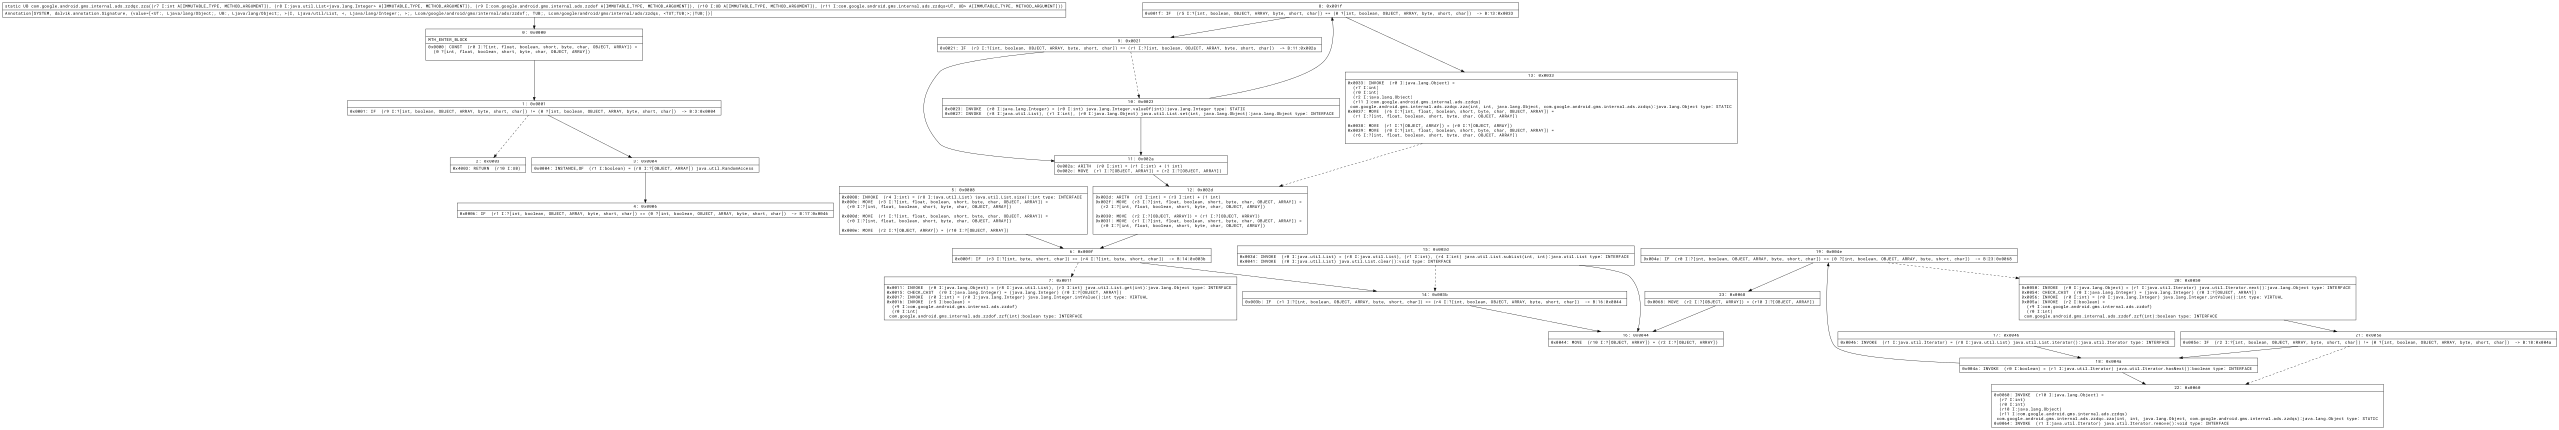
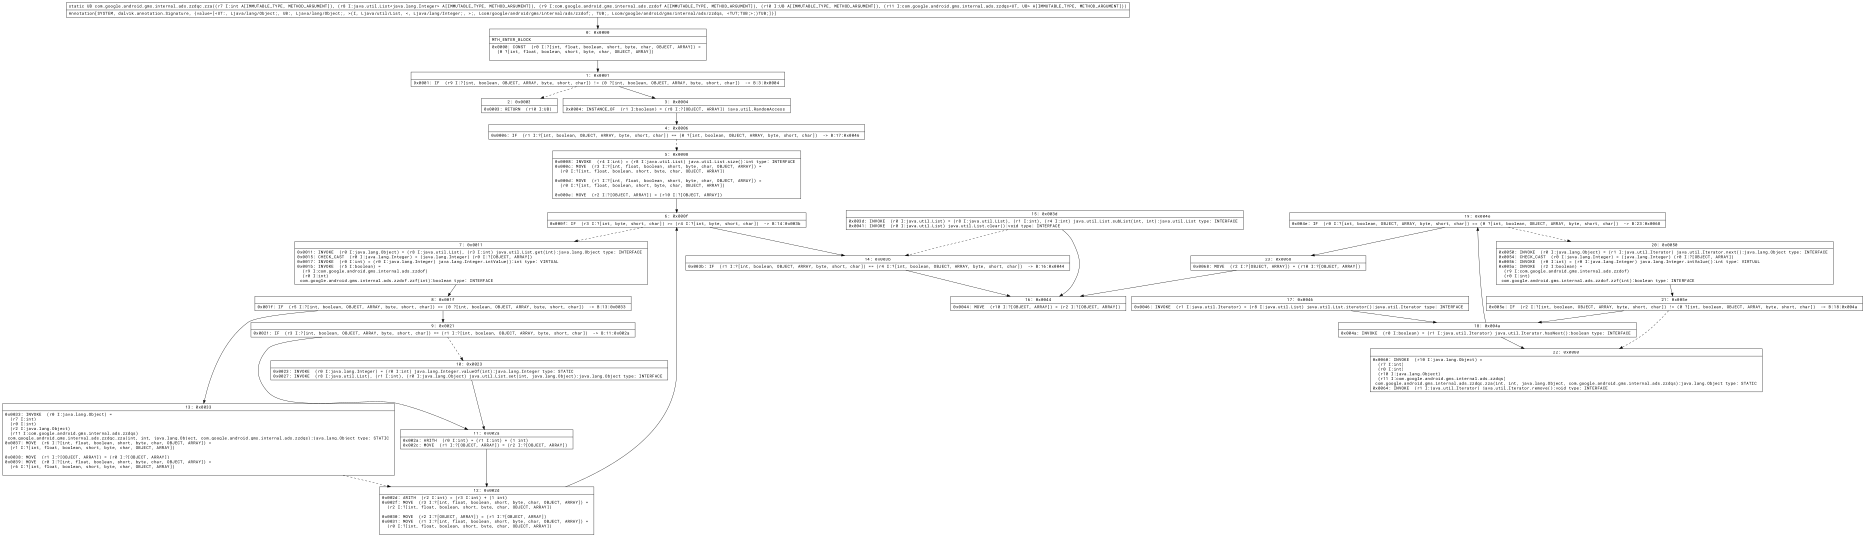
(1289, 79) -> (453, 289)
none -> (677, 143)
(488, 168) -> (519, 109)
